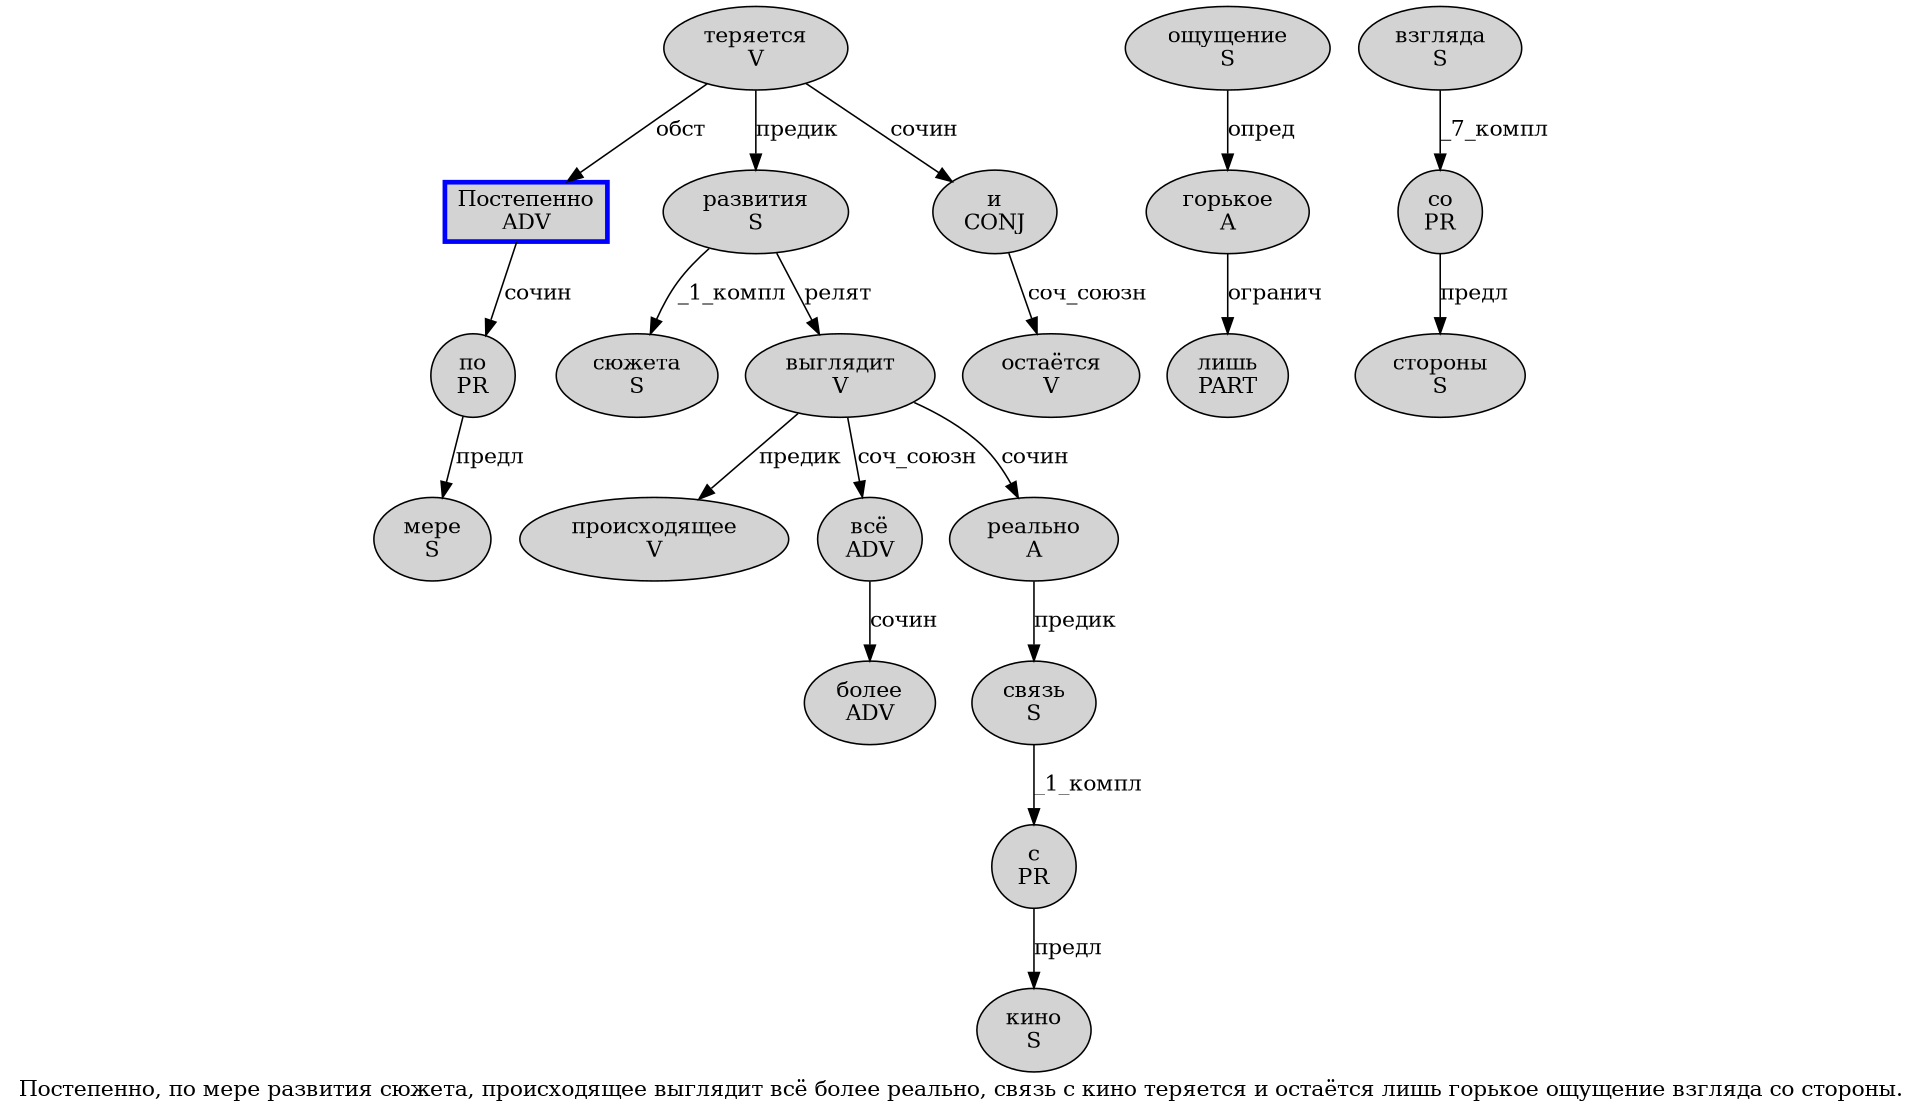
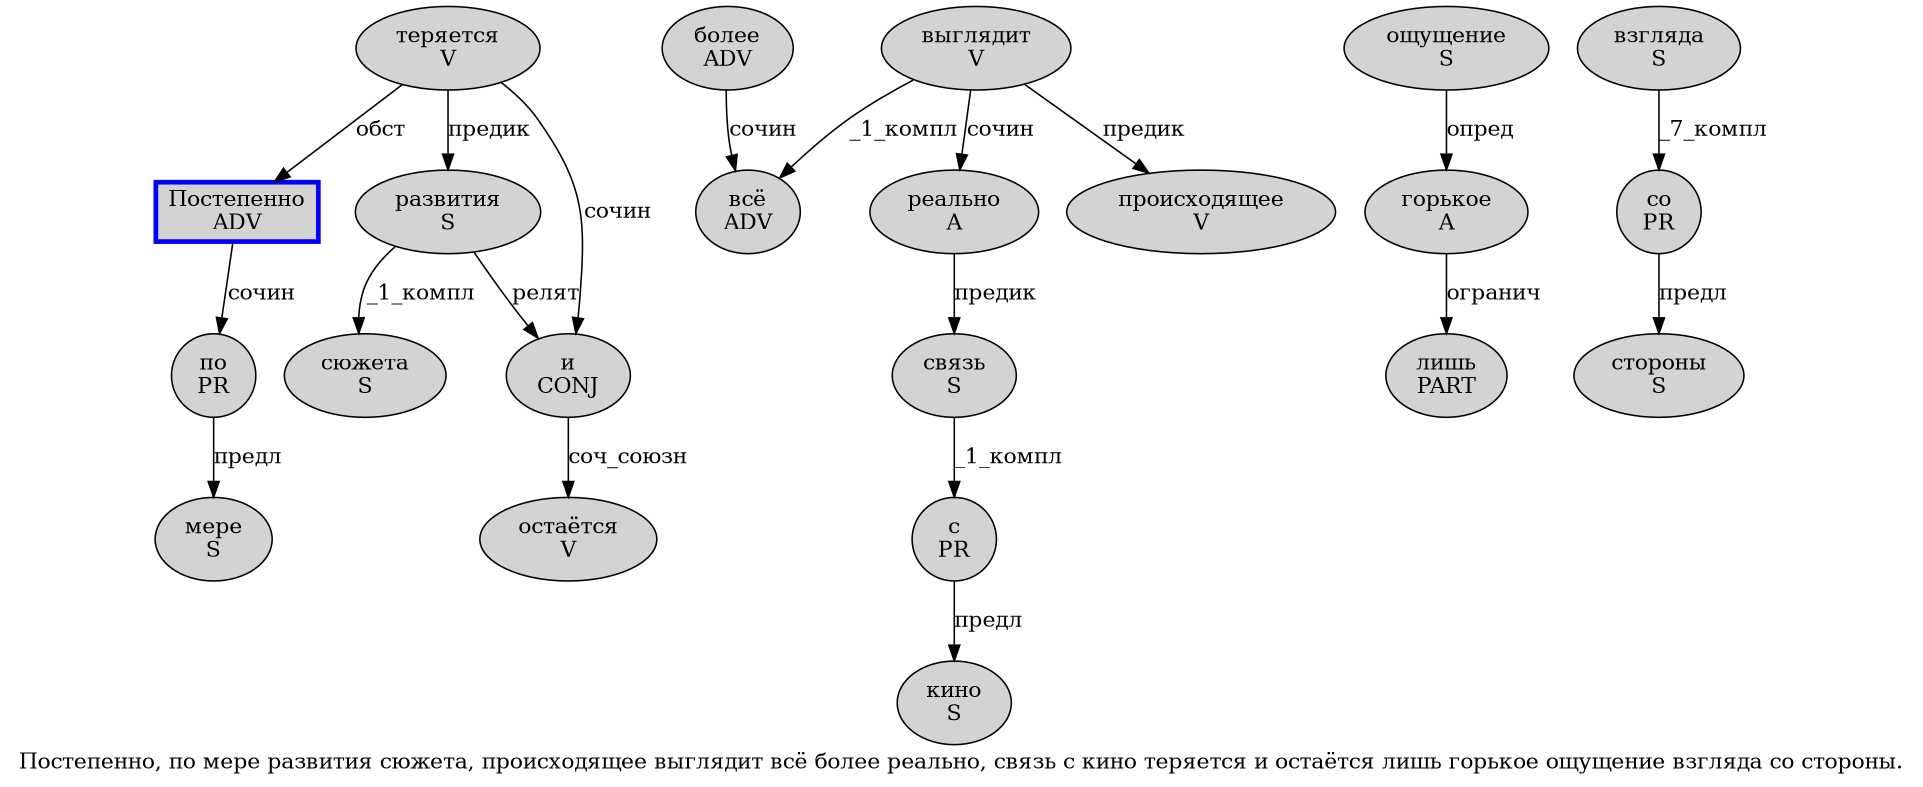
(794, 287) -> (500, 289)
(917, 457) -> (904, 130)
(870, 613) -> (727, 123)
